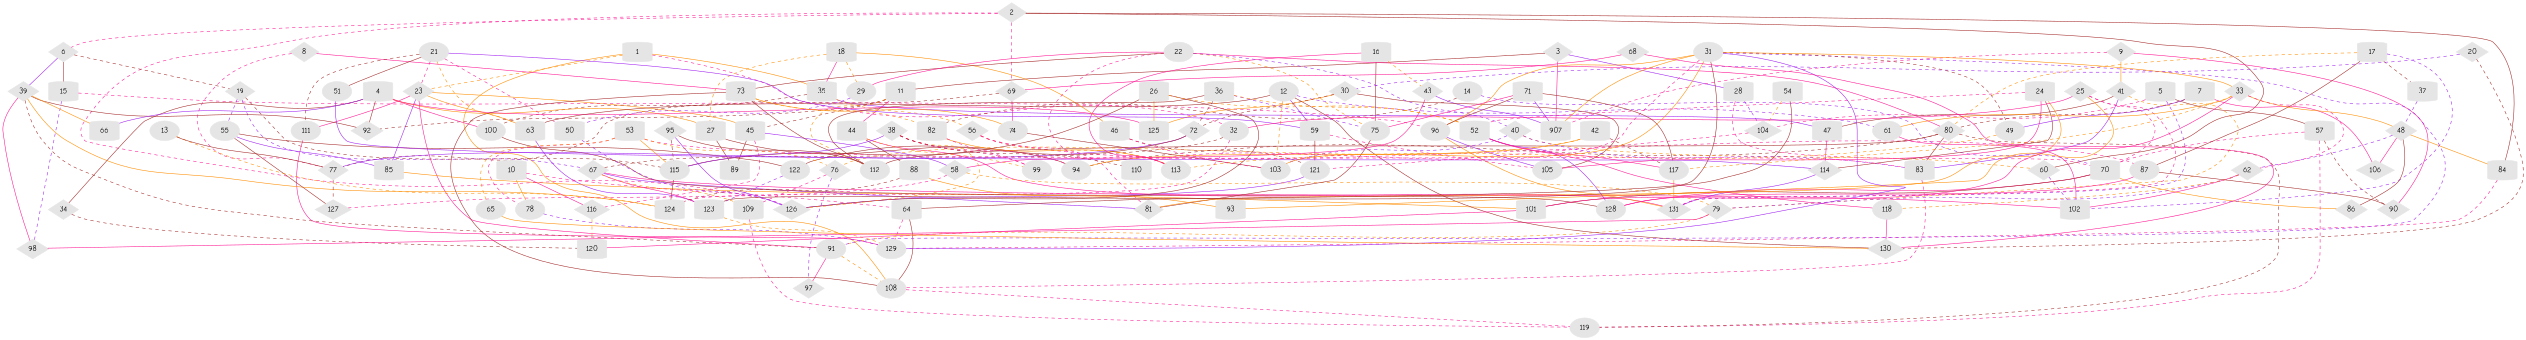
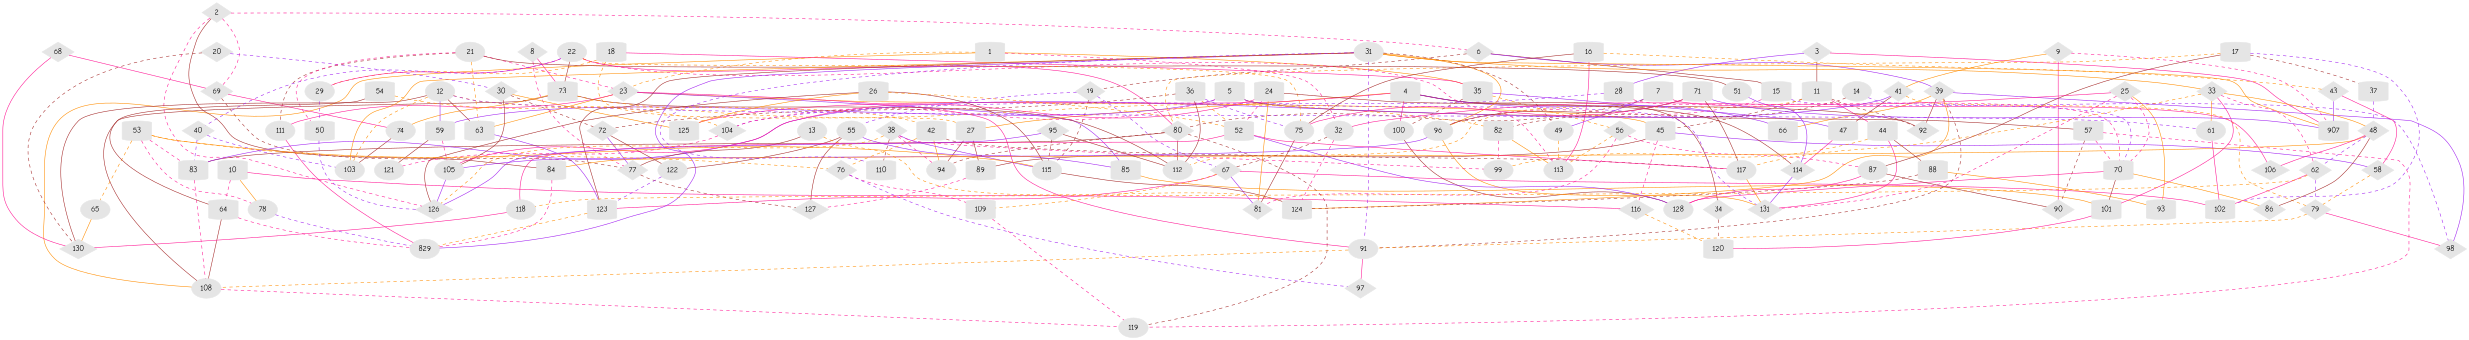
none -> (685, 107)
(1000, 116) -> (835, 111)
(1115, 131) -> none
(1442, 159) -> (846, 79)
(9, 168) -> (2255, 110)
(2044, 170) -> none
(1056, 196) -> (441, 191)
(633, 197) -> (868, 201)
(891, 249) -> (425, 249)
